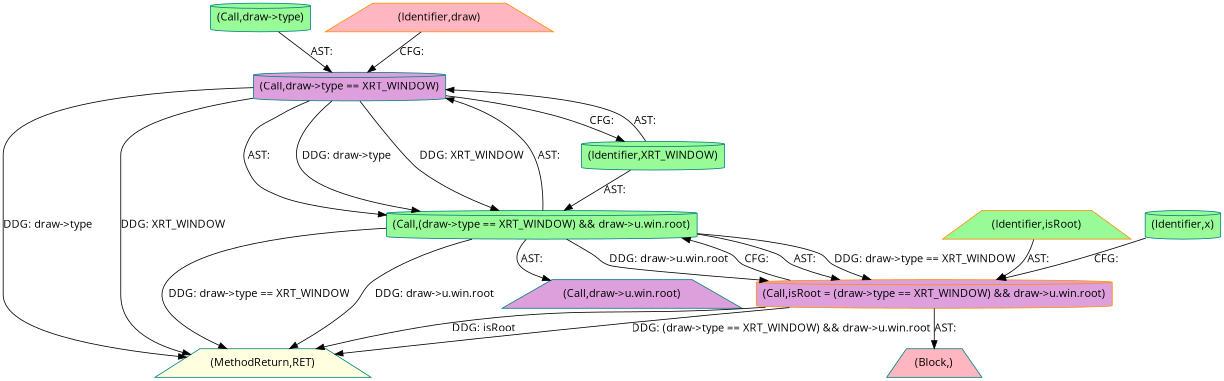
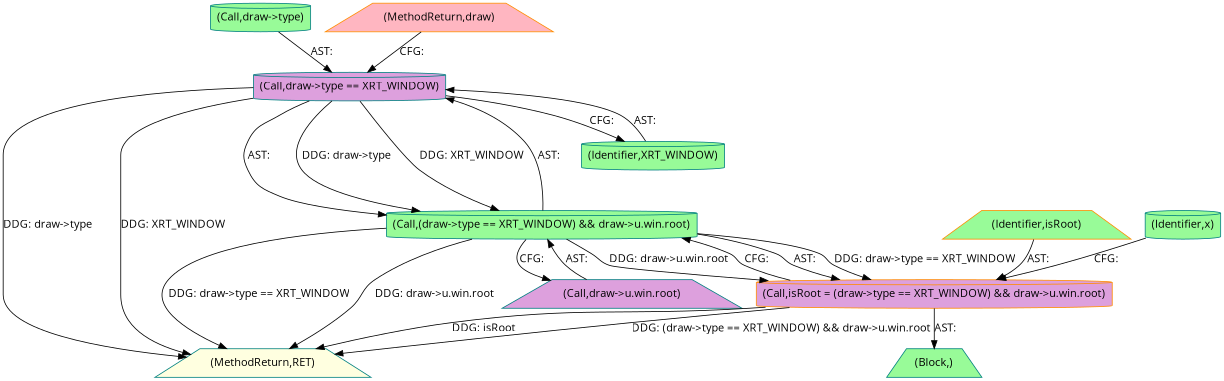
(439, 17) -> (439, 17)
(601, 188) -> (566, 266)
(533, 259) -> (533, 259)
(934, 363) -> (934, 363)
